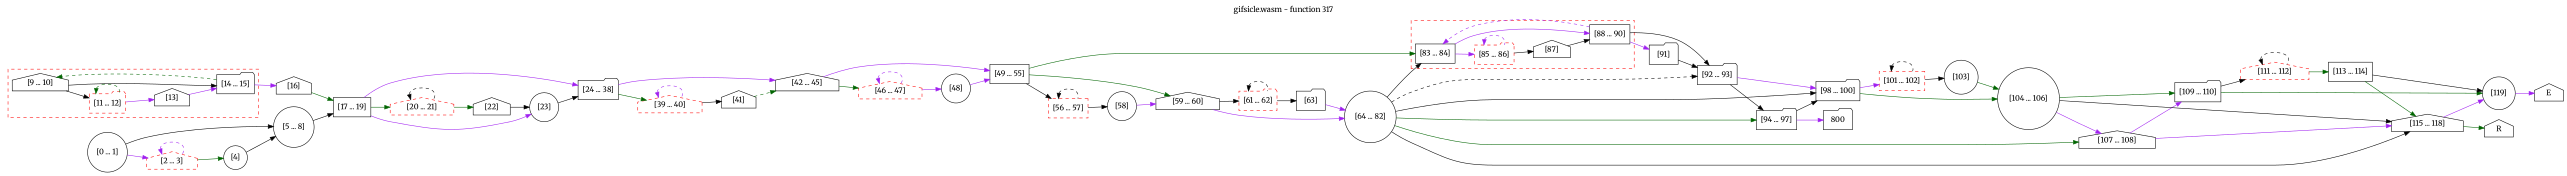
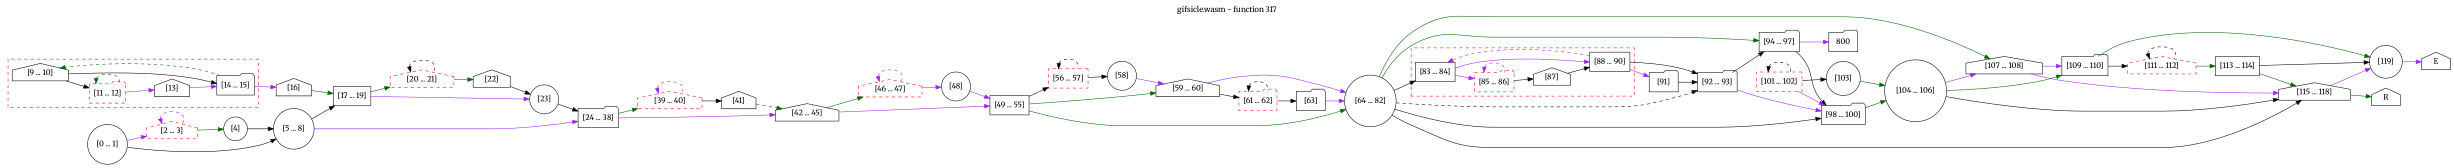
(1219, 54) -> (1185, 126)
(466, 73) -> (444, 129)
(1867, 87) -> (1809, 97)
